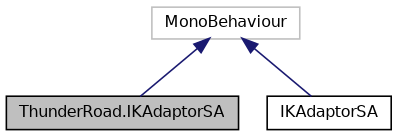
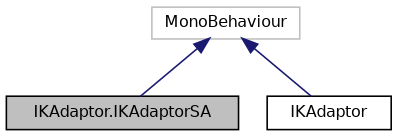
(122, 113) -> (122, 113)
(329, 113) -> (329, 113)
